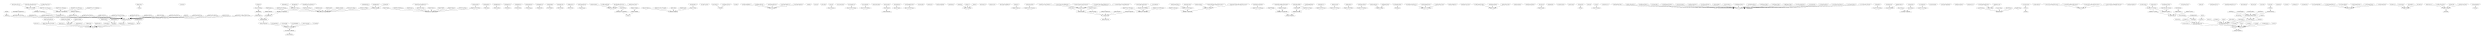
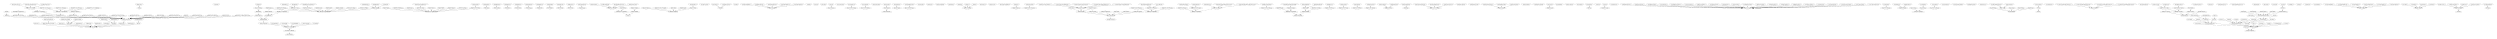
none -> (1116, 12)
